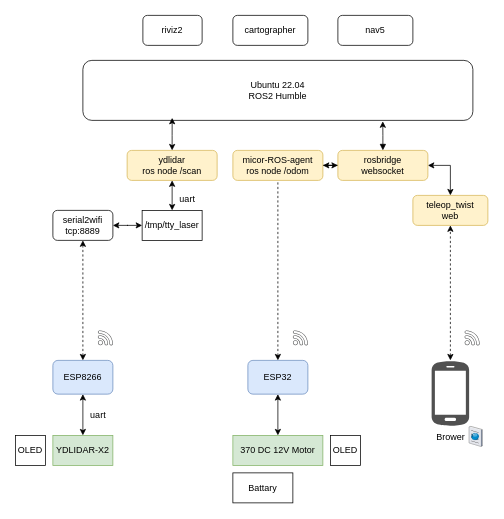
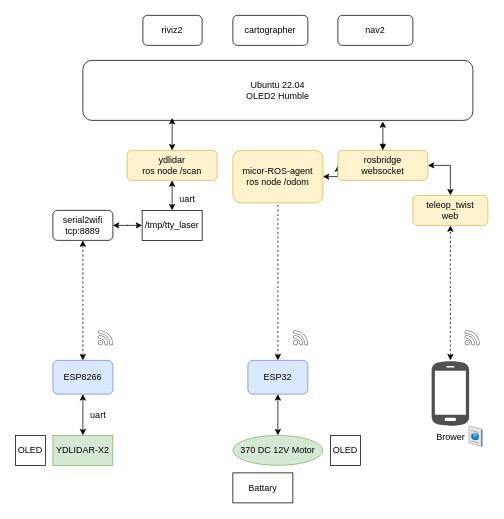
(375, 30) -> (375, 30)
(278, 90) -> (278, 90)
(278, 165) -> (278, 177)
(278, 450) -> (278, 450)
